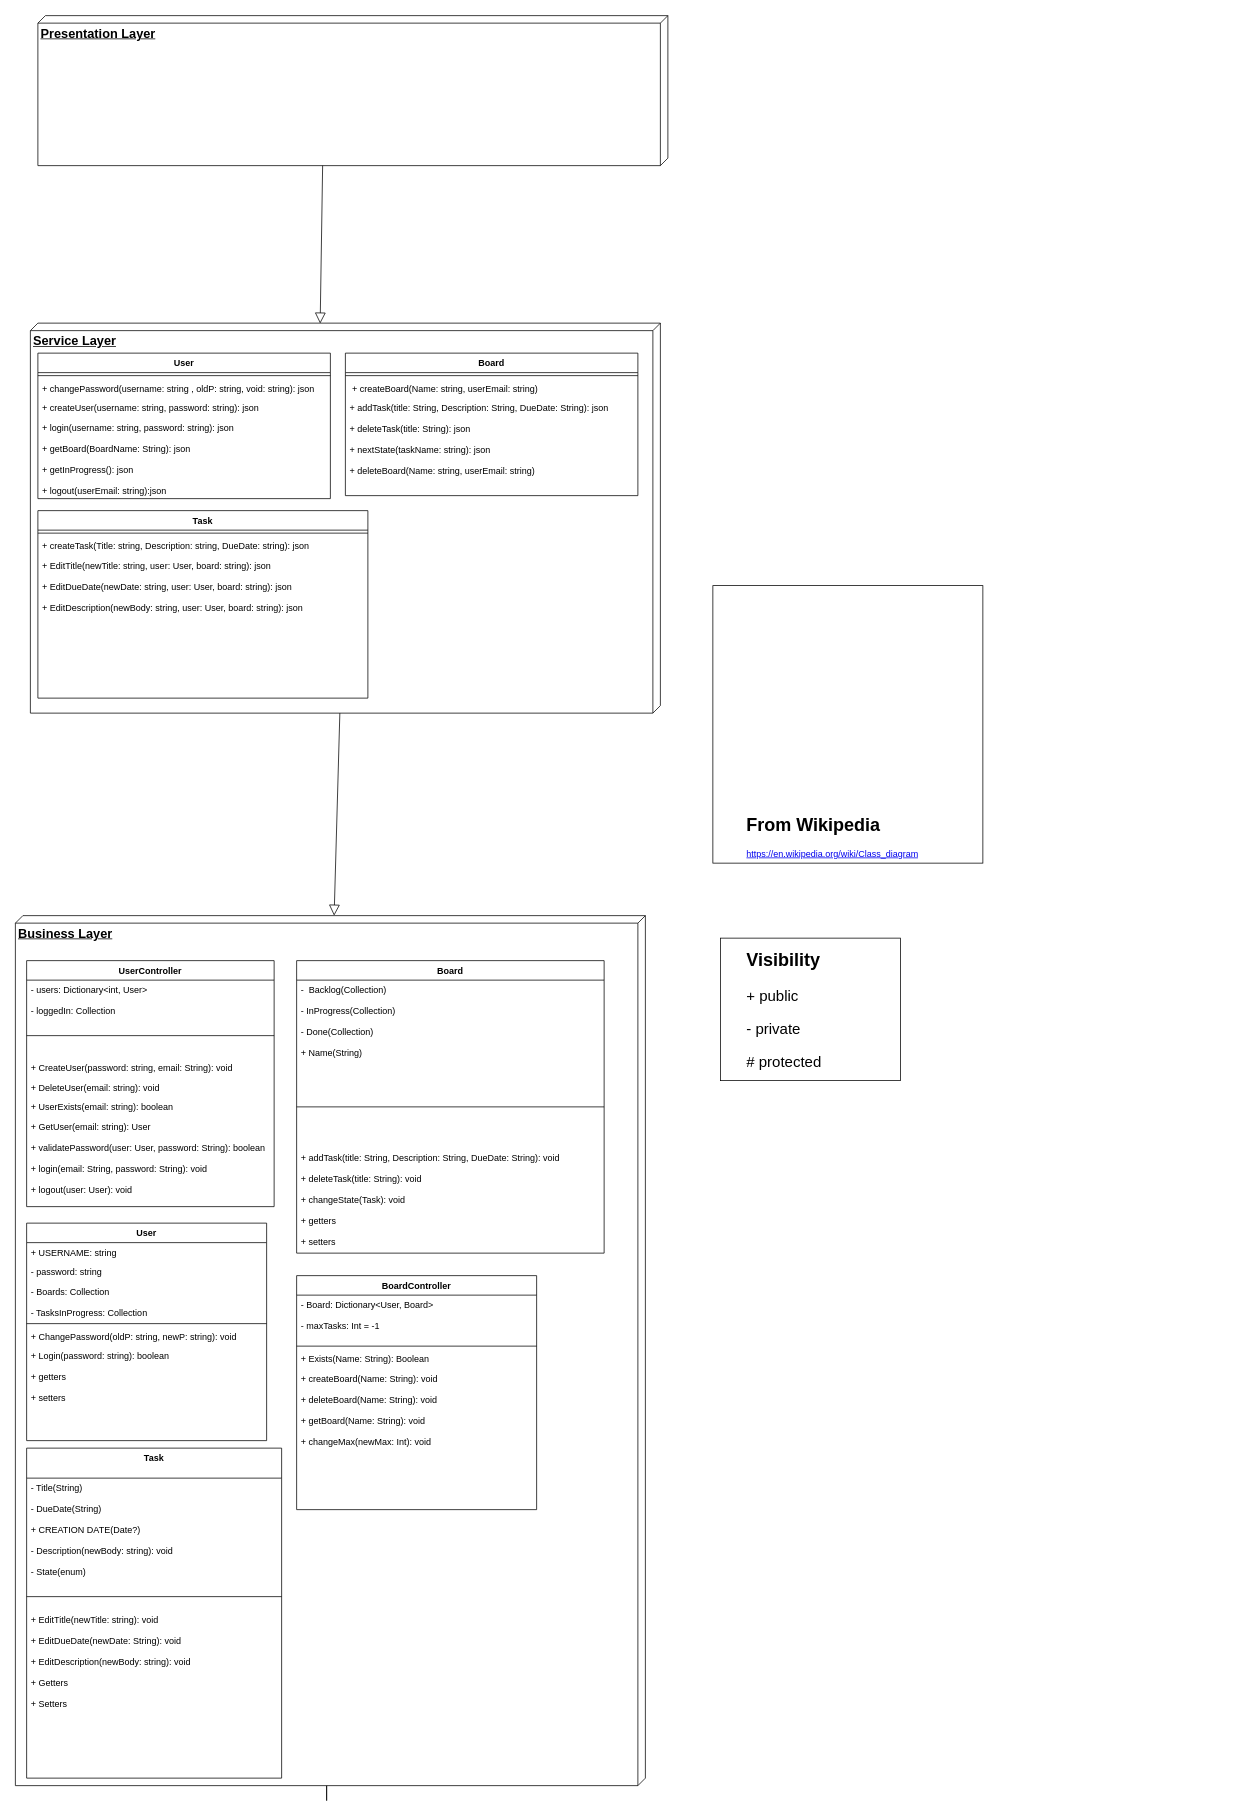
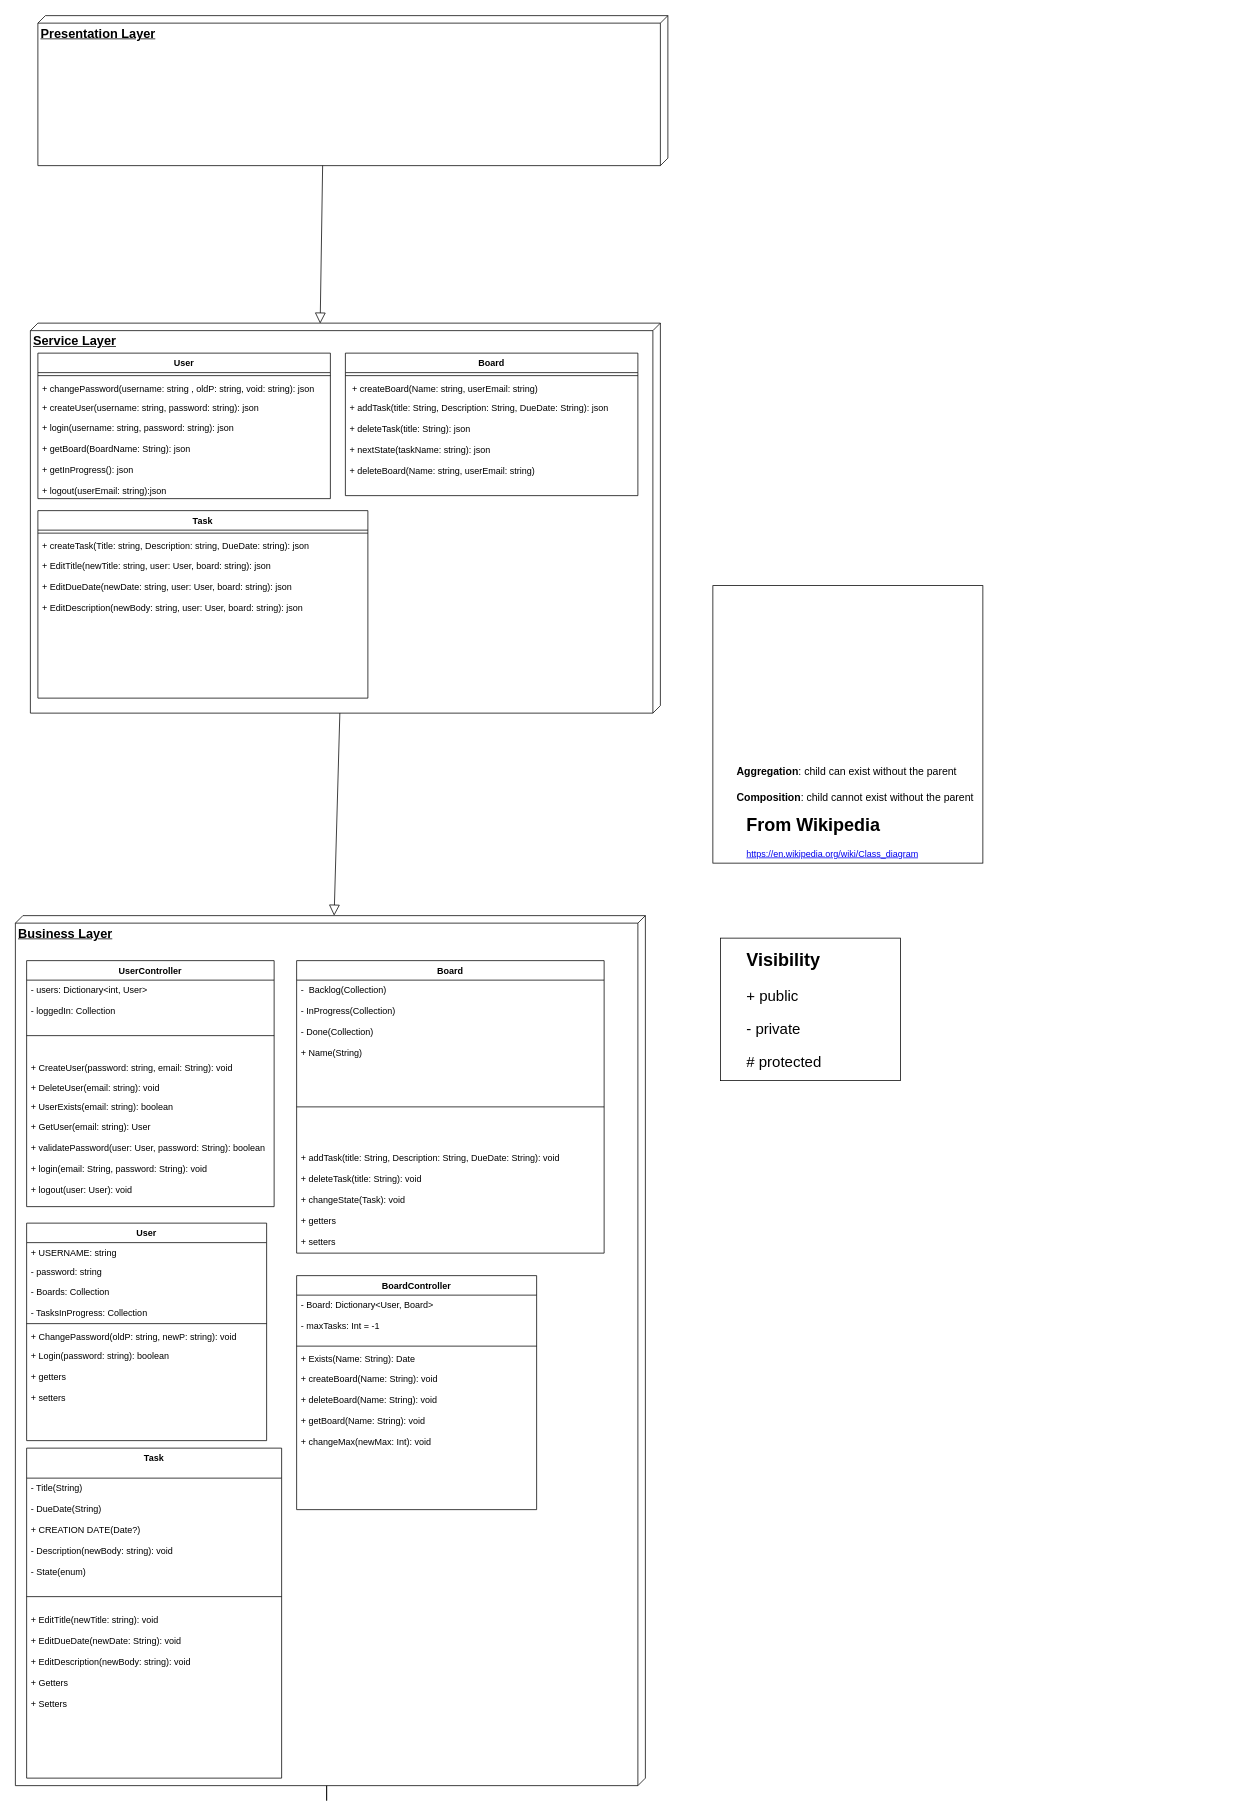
none -> (859, 784)
(370, 1359) -> (363, 1359)
